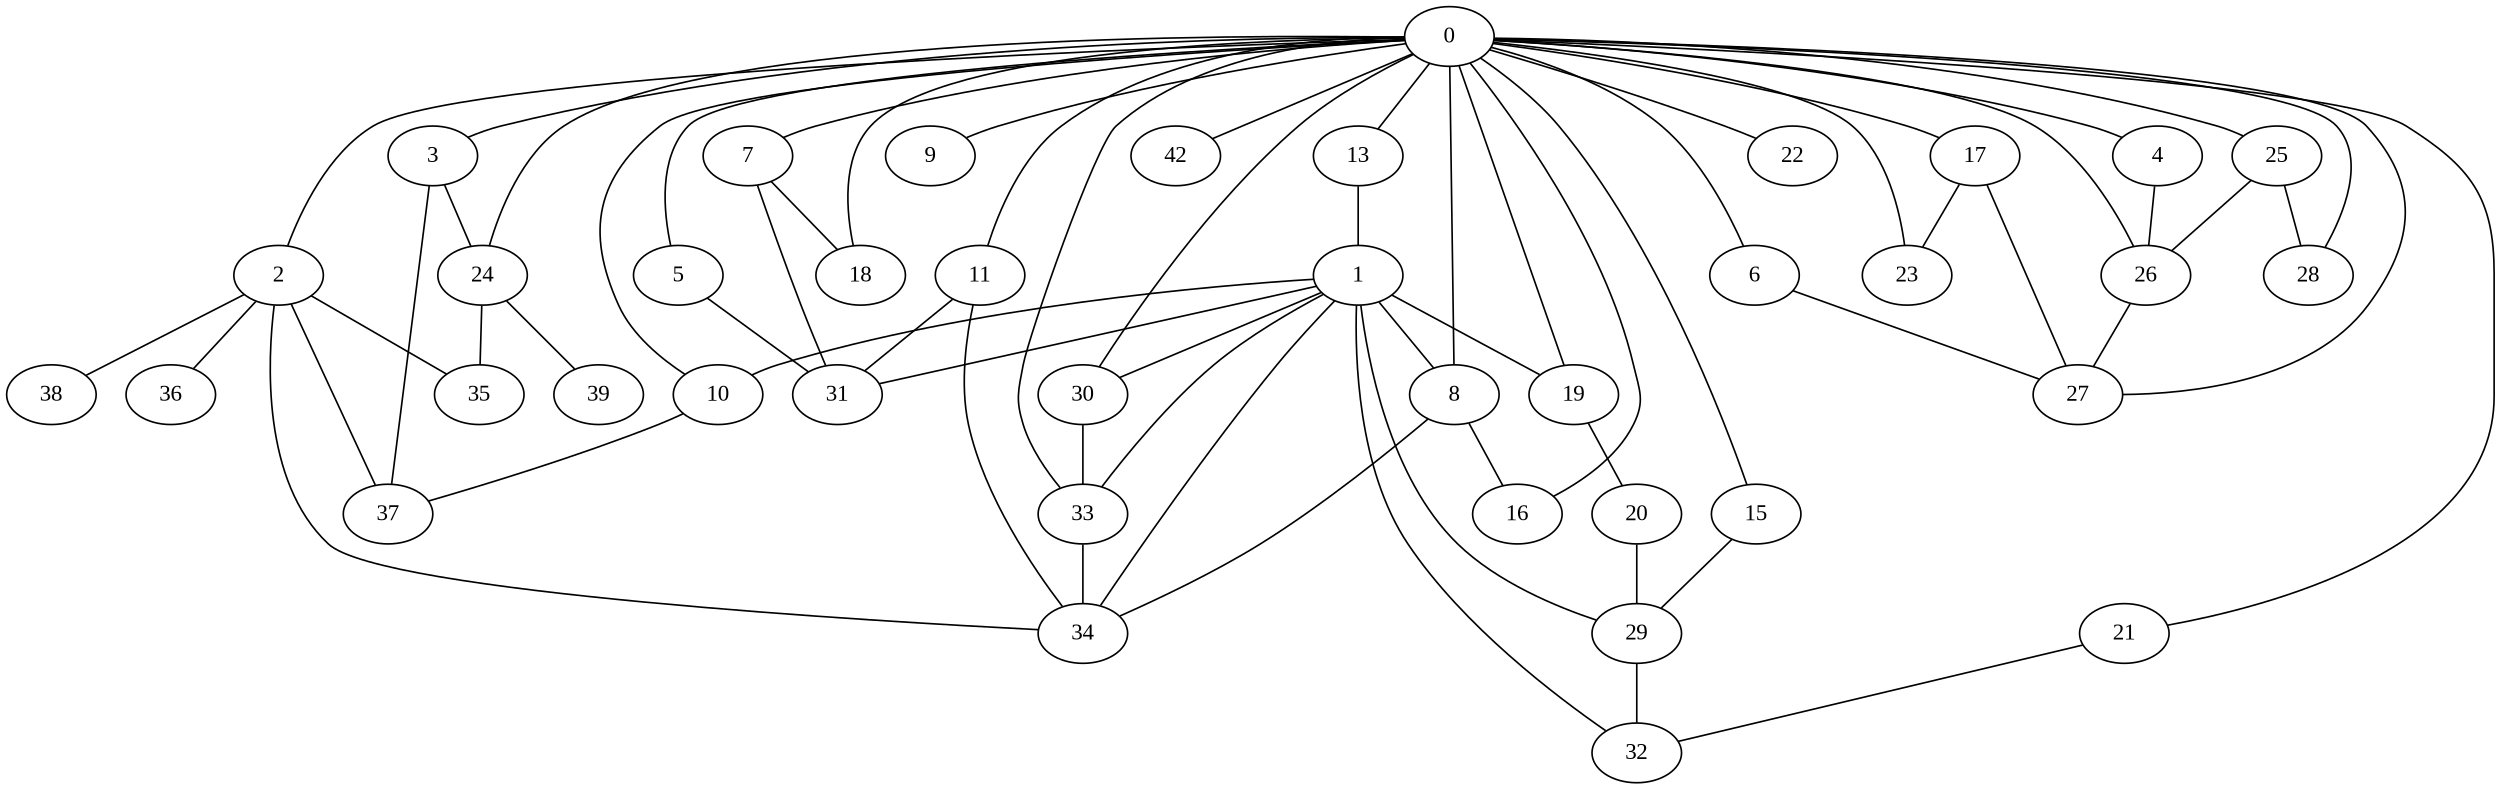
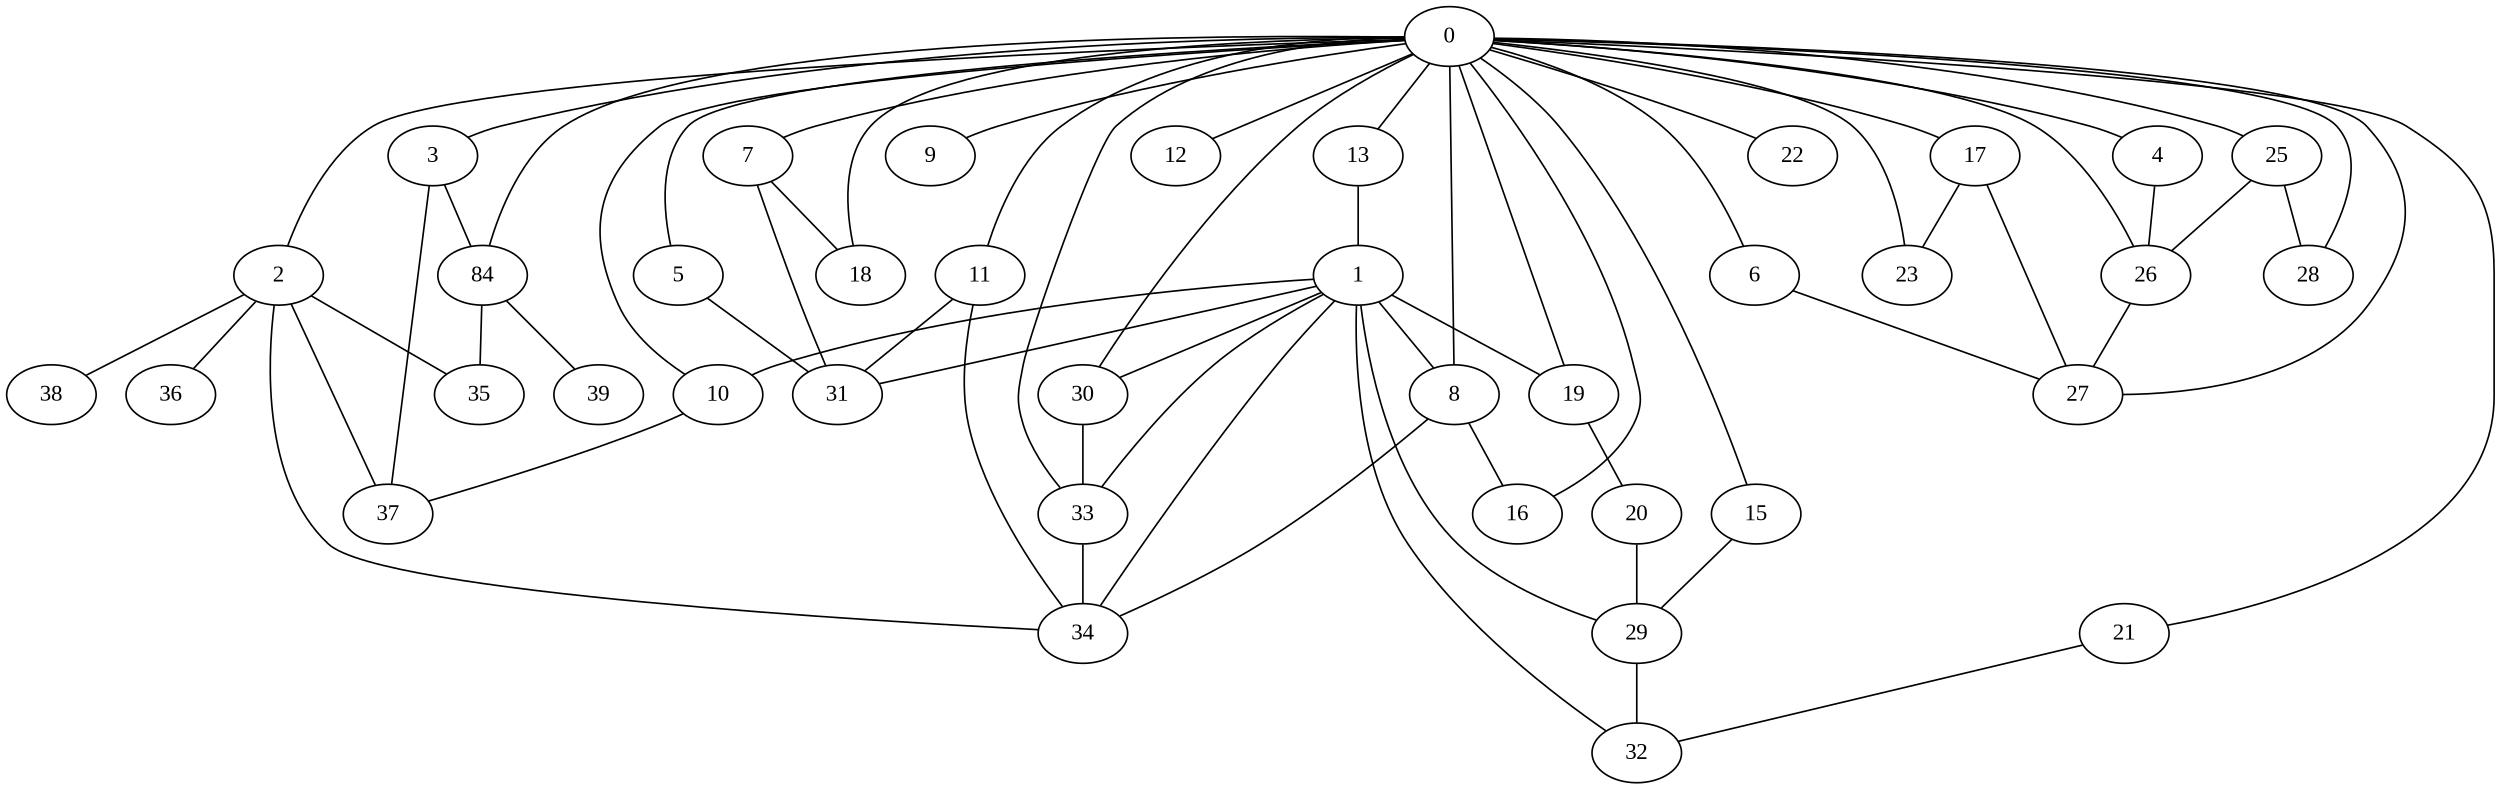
(1176, 156) -> (1176, 156)
(483, 275) -> (483, 275)
